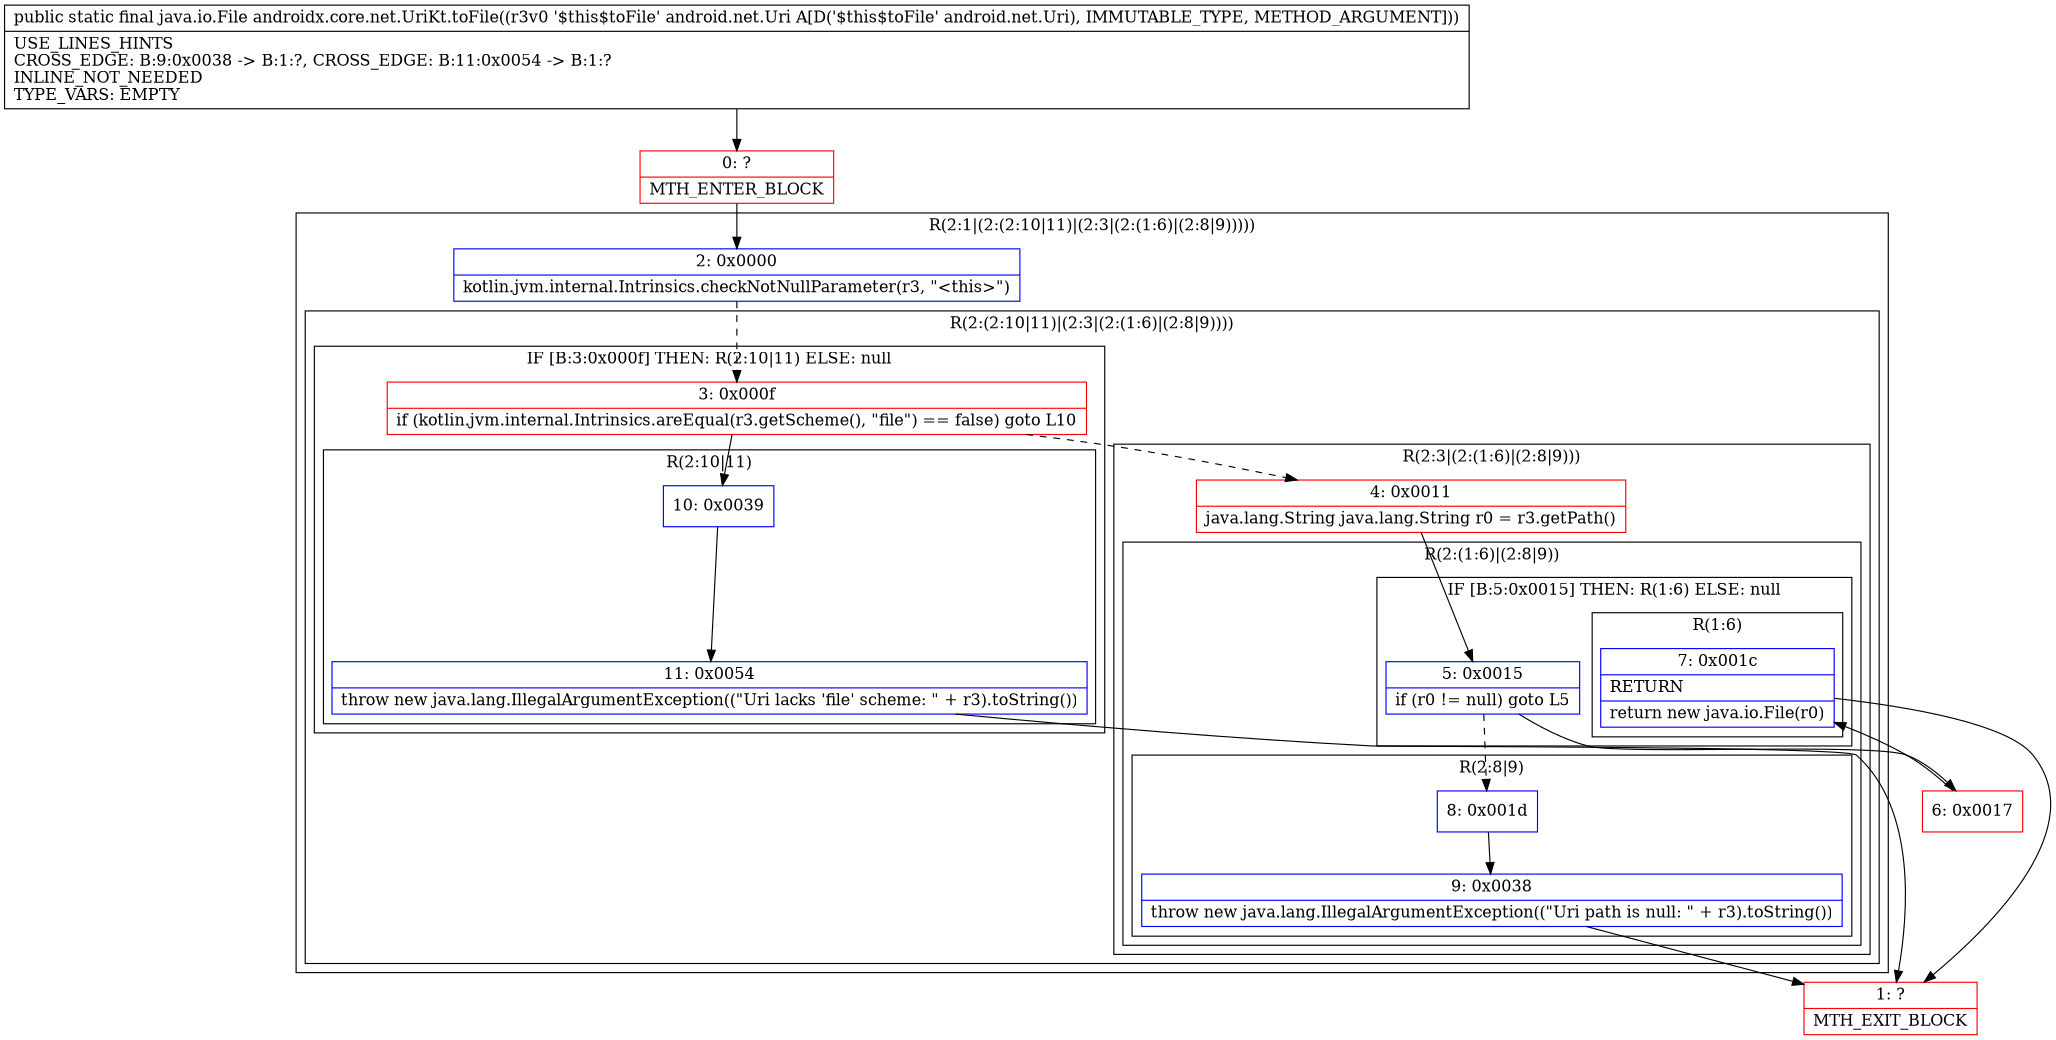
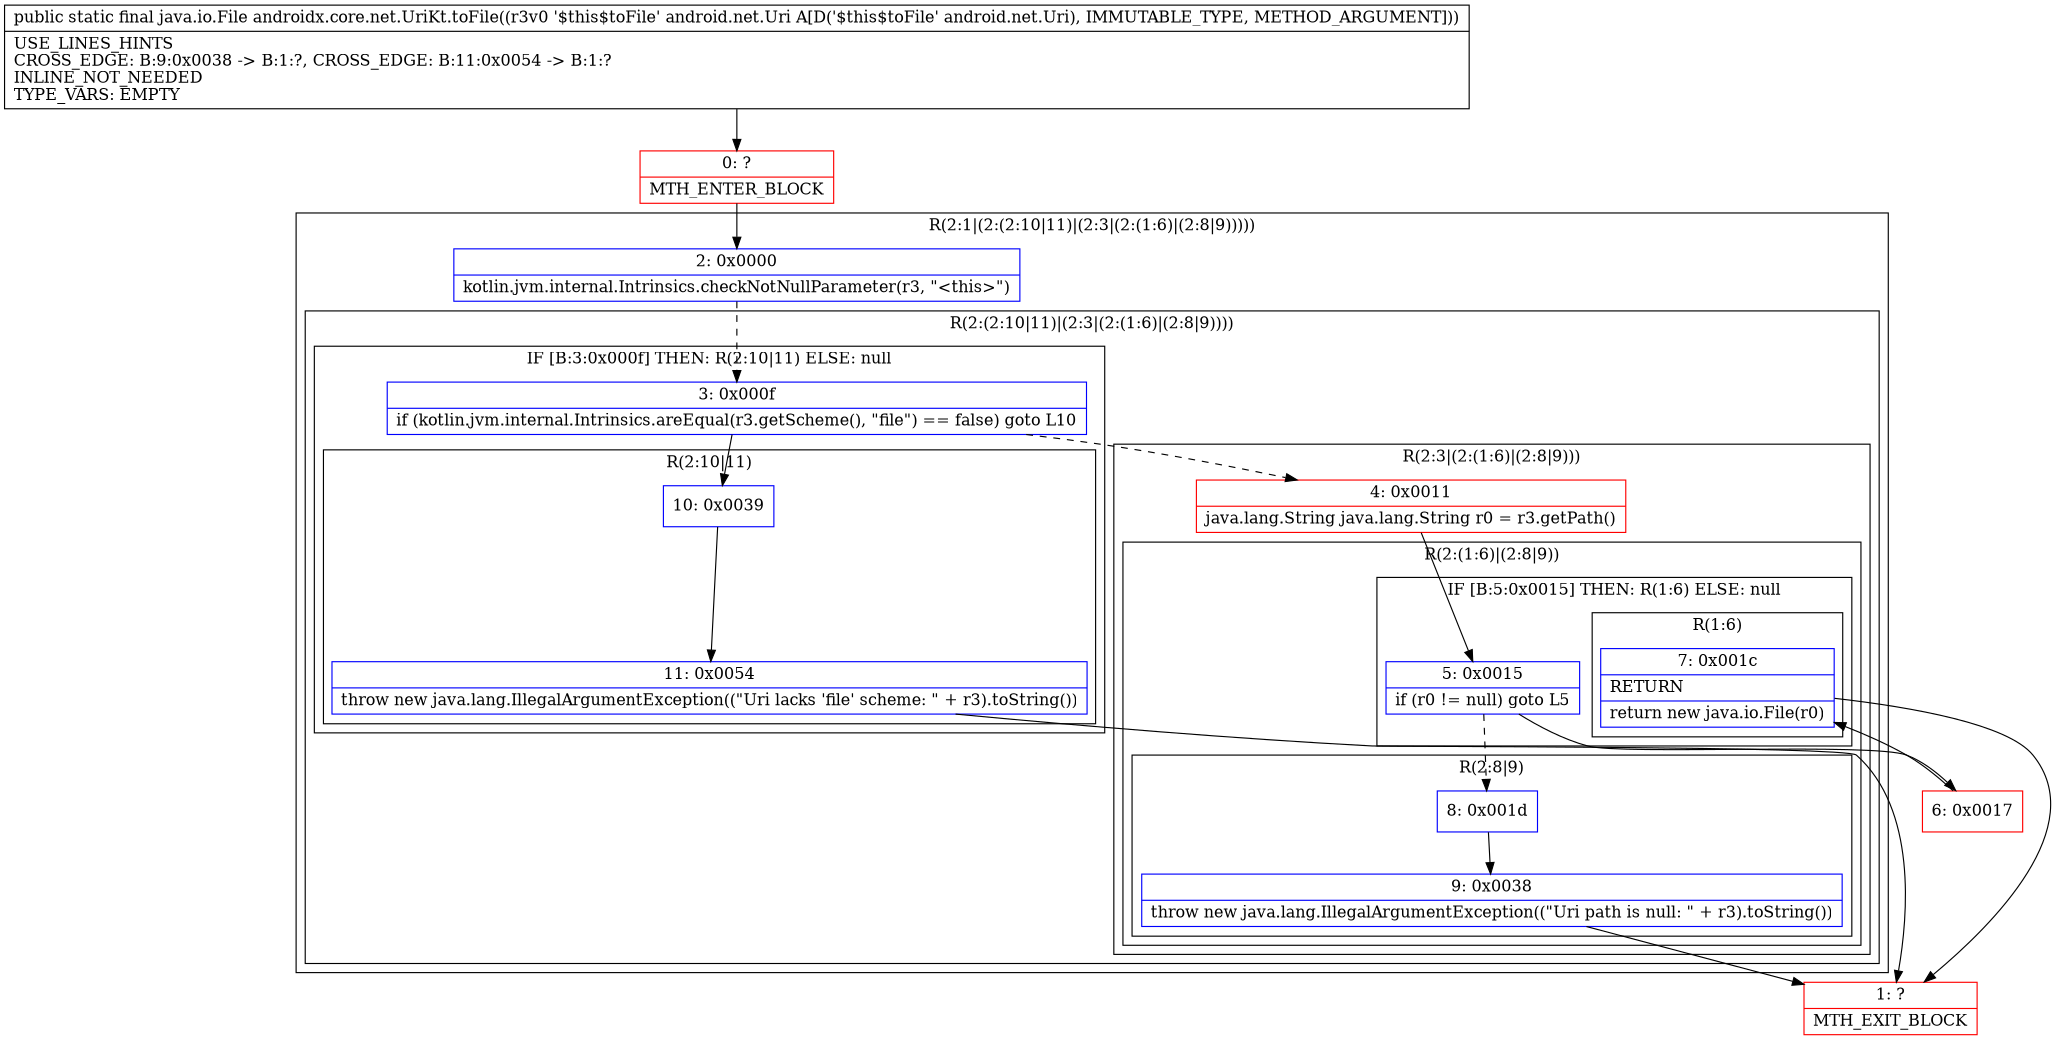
(737, 408) -> (737, 408)
